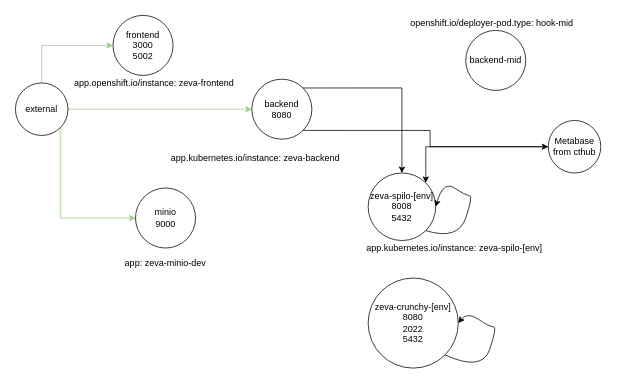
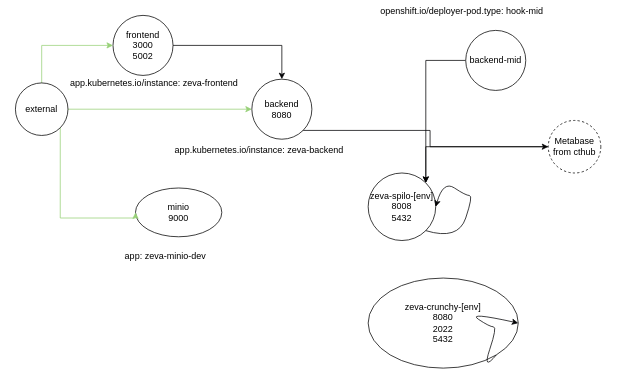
(492, 23) -> (462, 12)
none -> (228, 45)
none -> (425, 82)
(154, 83) -> (154, 83)
(401, 88) -> none
(574, 147) -> (574, 147)
(255, 158) -> (259, 150)
(165, 218) -> (179, 212)
(454, 248) -> none
(165, 264) -> (165, 256)
(413, 323) -> (443, 323)
